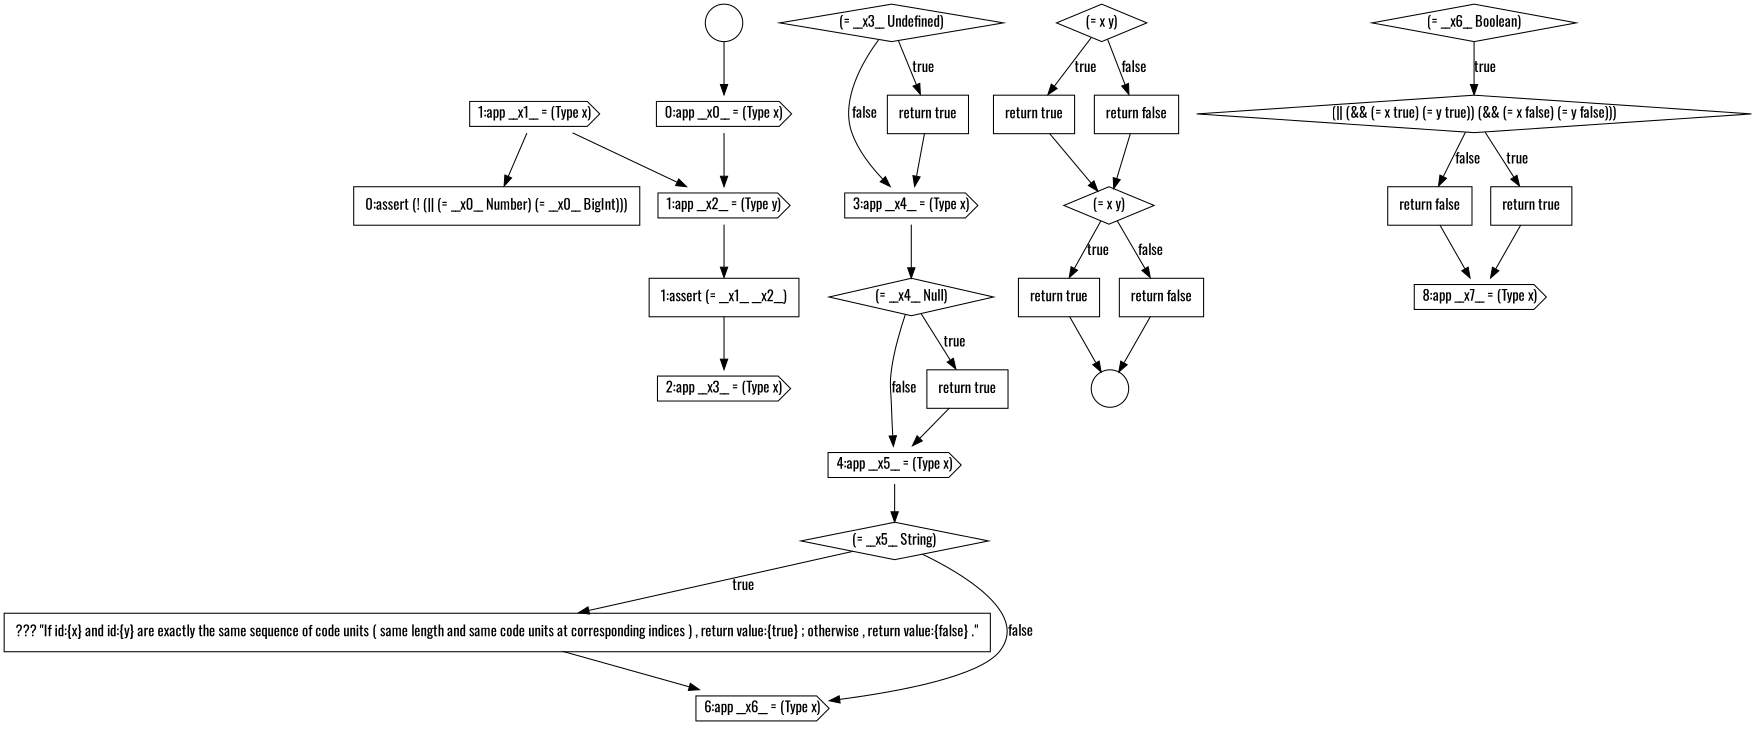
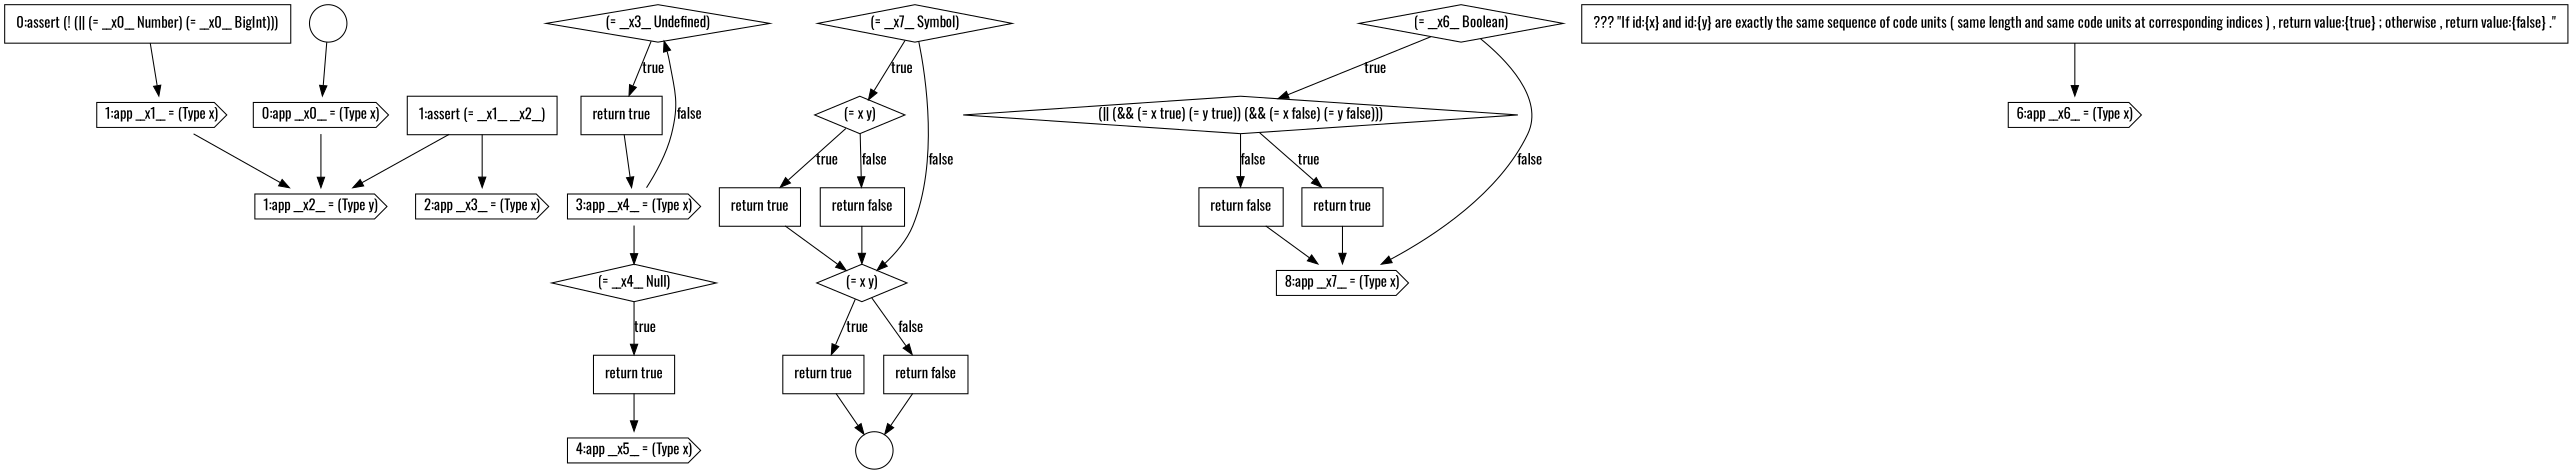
none -> (915, 23)
(849, 111) -> (674, 122)
(518, 155) -> (154, 64)
none -> (1508, 166)
(724, 246) -> (406, 158)
(891, 374) -> none
(895, 541) -> none
